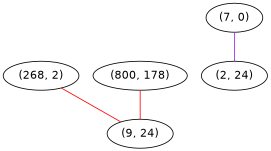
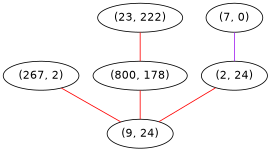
none -> (140, 18)
(41, 76) -> (41, 76)
none -> (187, 105)
